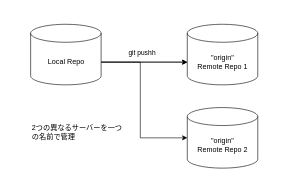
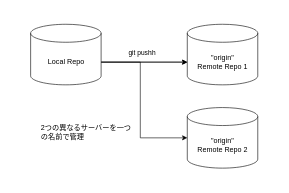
(80, 132) -> (89, 132)
